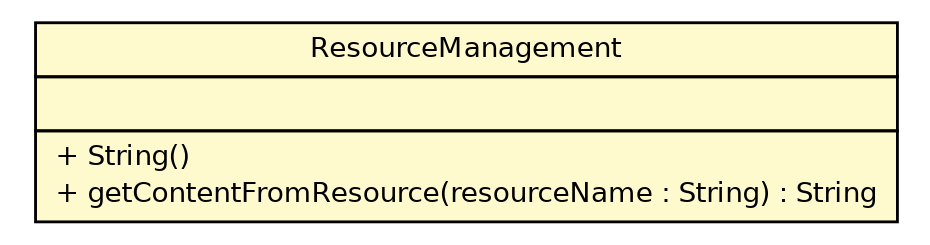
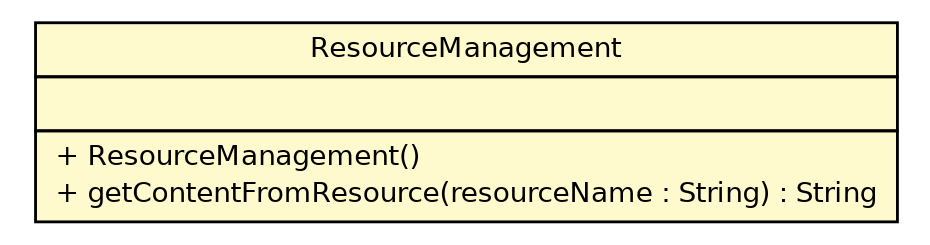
(124, 156) -> (239, 156)
